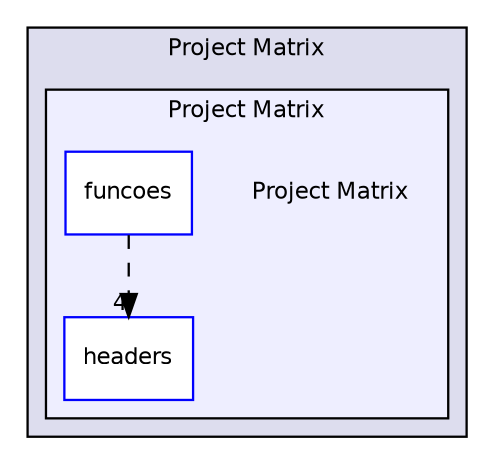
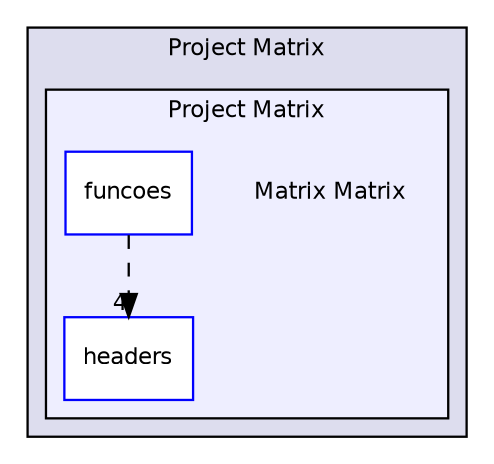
(331, 193) -> (331, 193)
